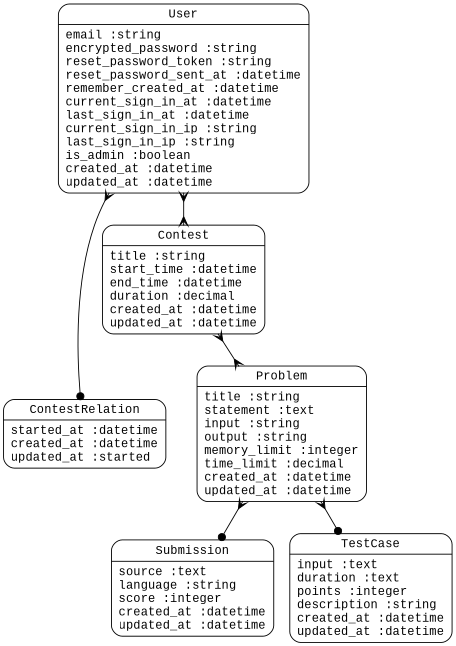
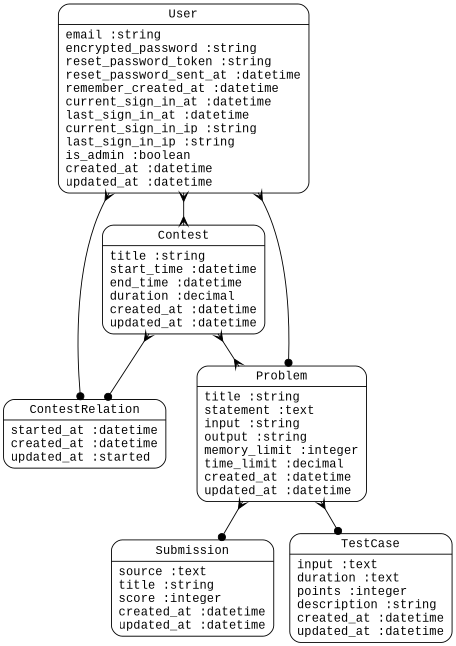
none -> (285, 278)
none -> (127, 367)
(178, 585) -> (167, 585)
